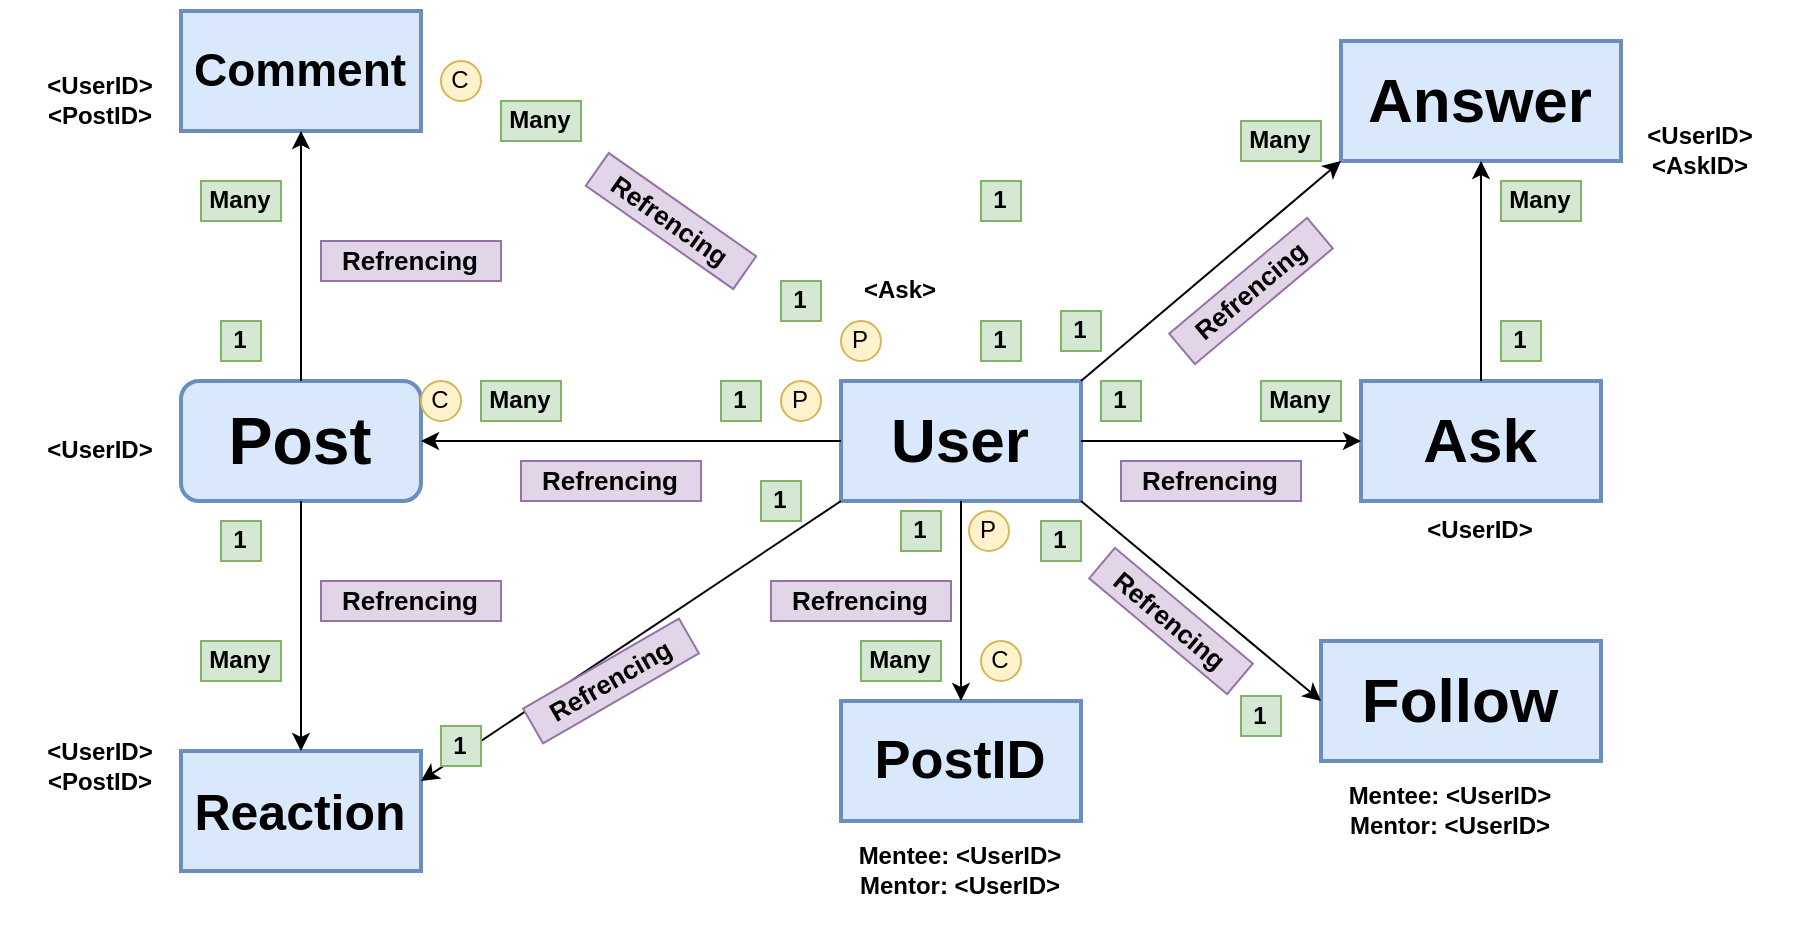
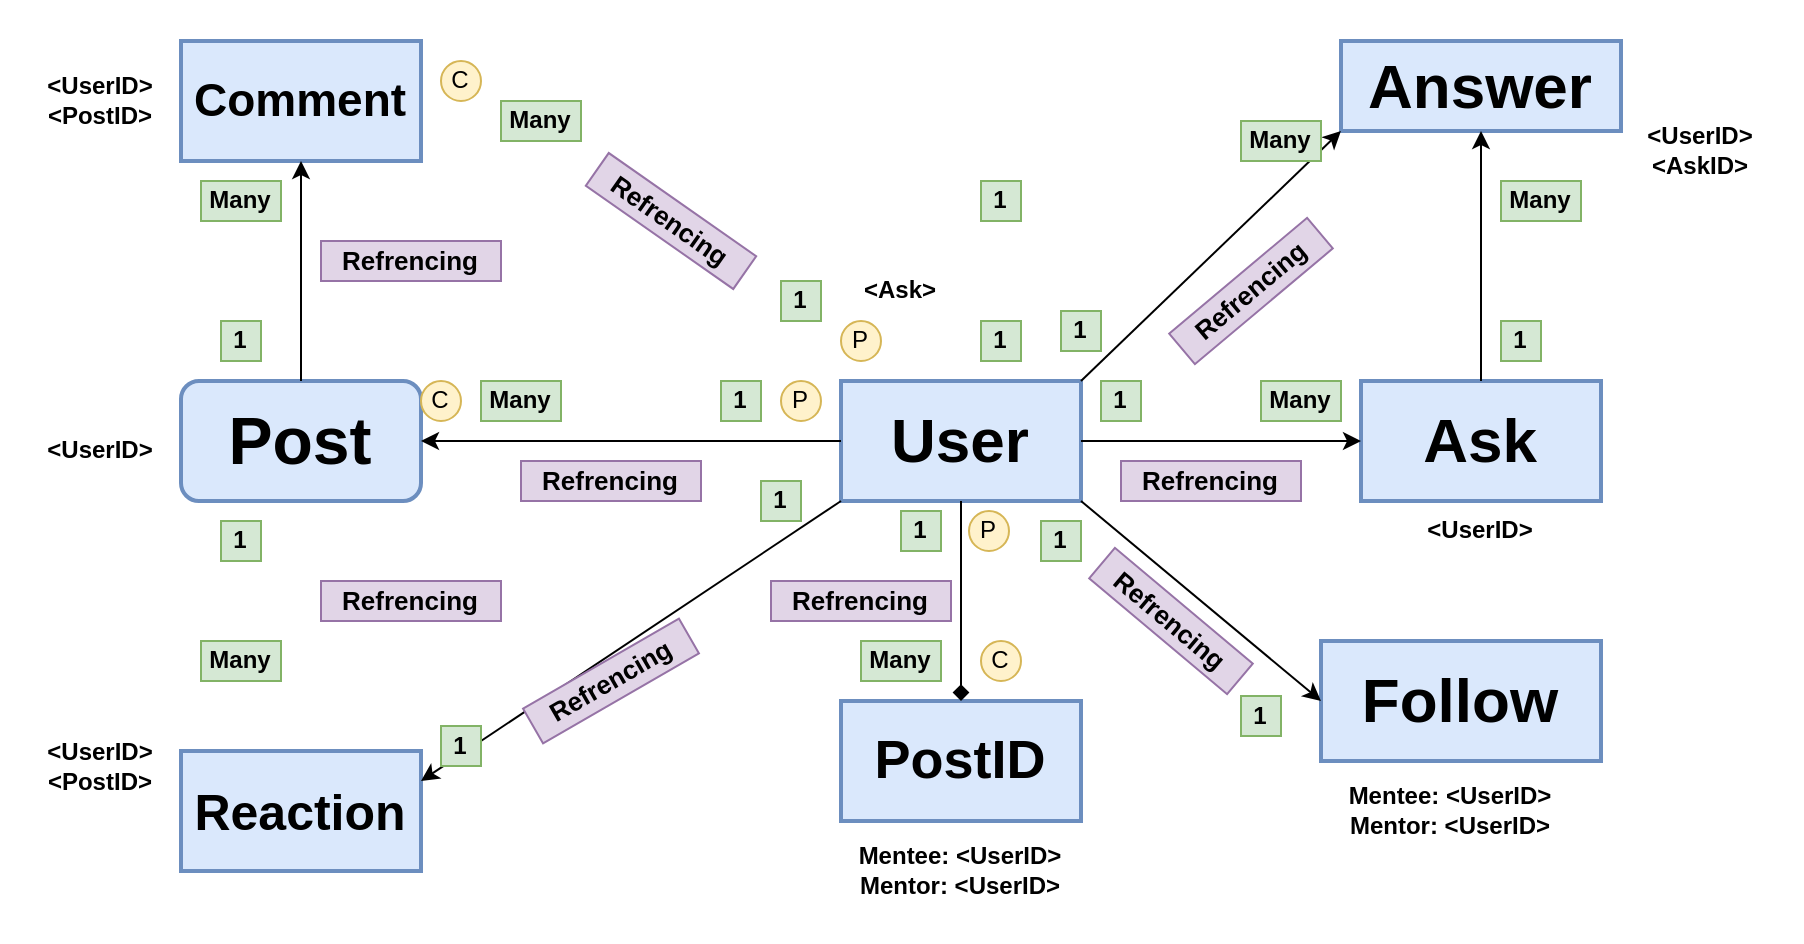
(301, 71) -> (301, 101)
(1481, 101) -> (1481, 86)
(301, 619) -> none
(961, 686) -> (961, 685)
